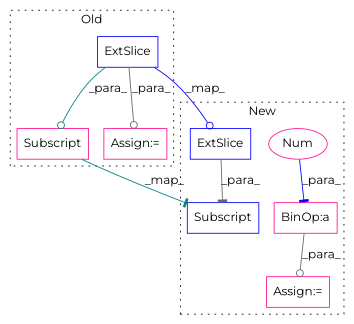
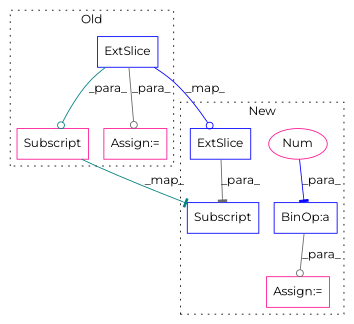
(306, 218) -> (306, 218)
